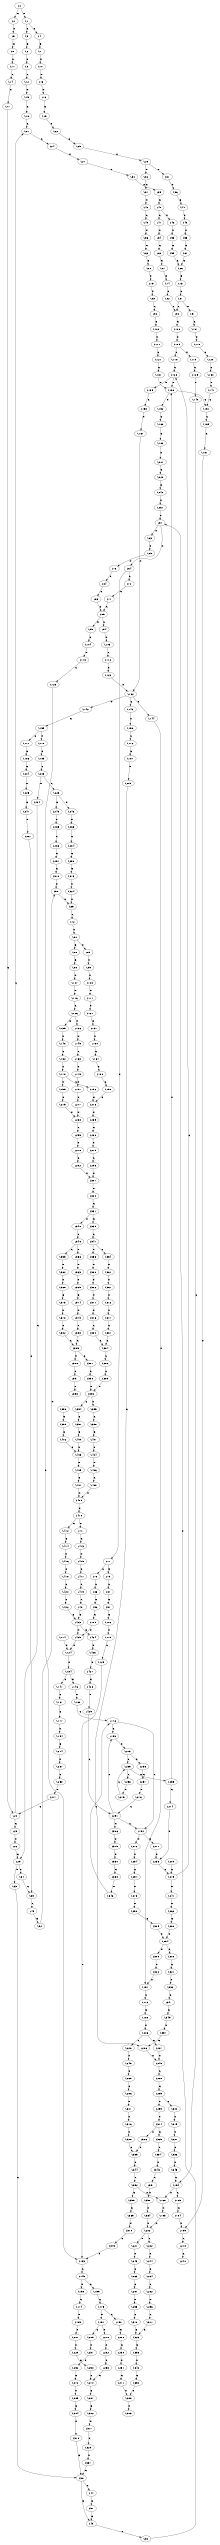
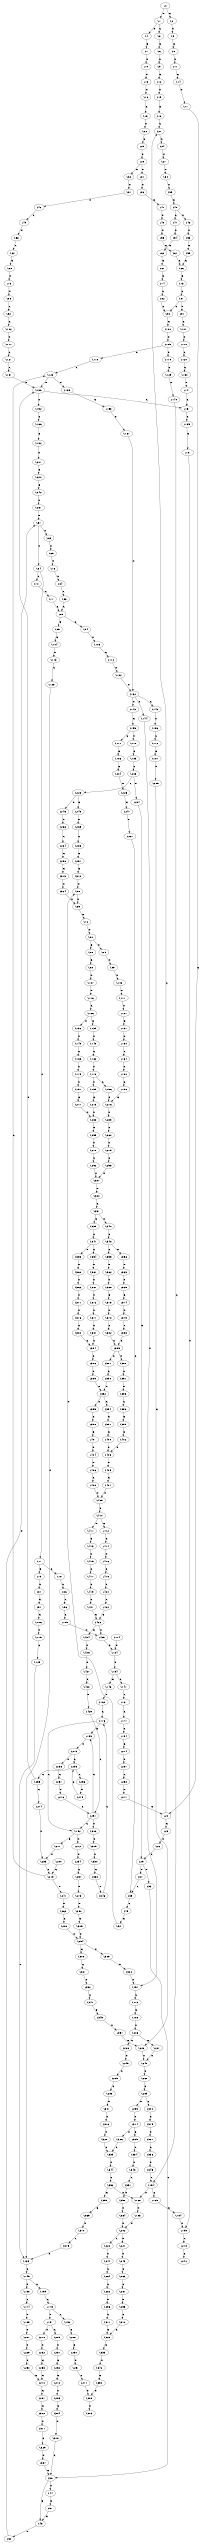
none -> (123, 1401)
